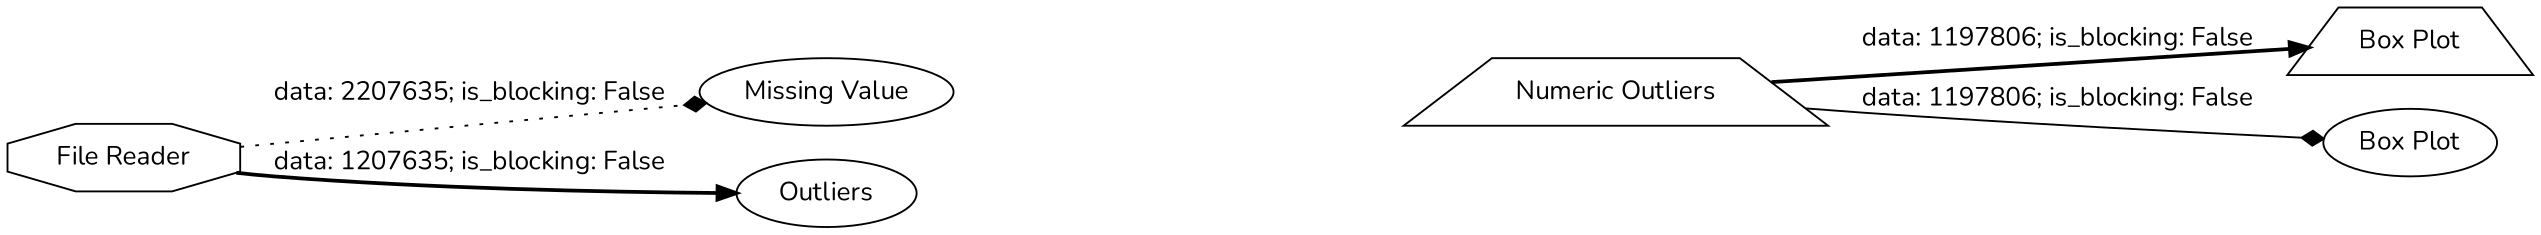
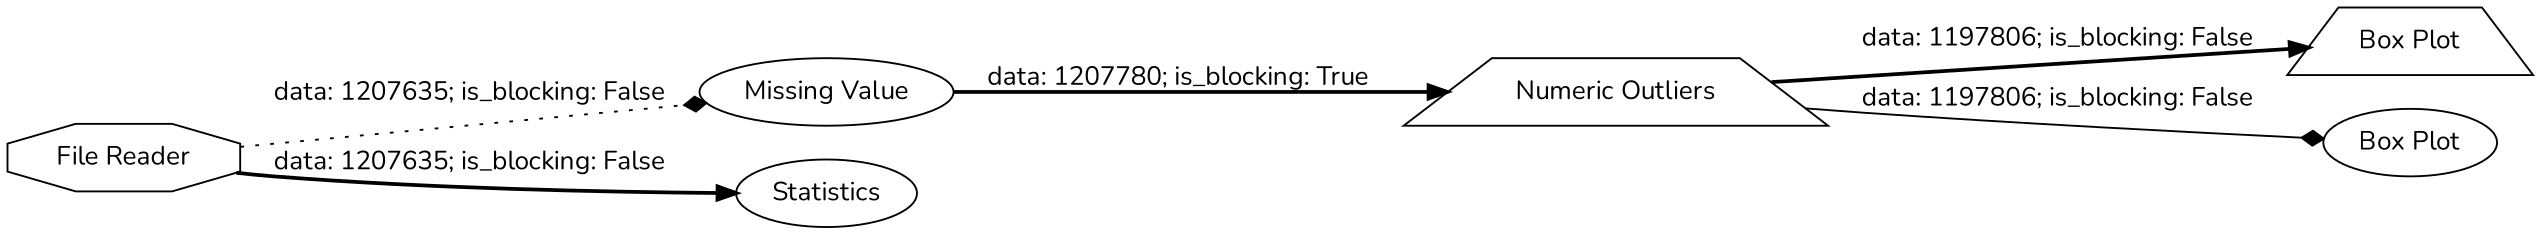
none -> (1191, 92)
(470, 93) -> (470, 93)
(827, 193) -> (827, 193)
